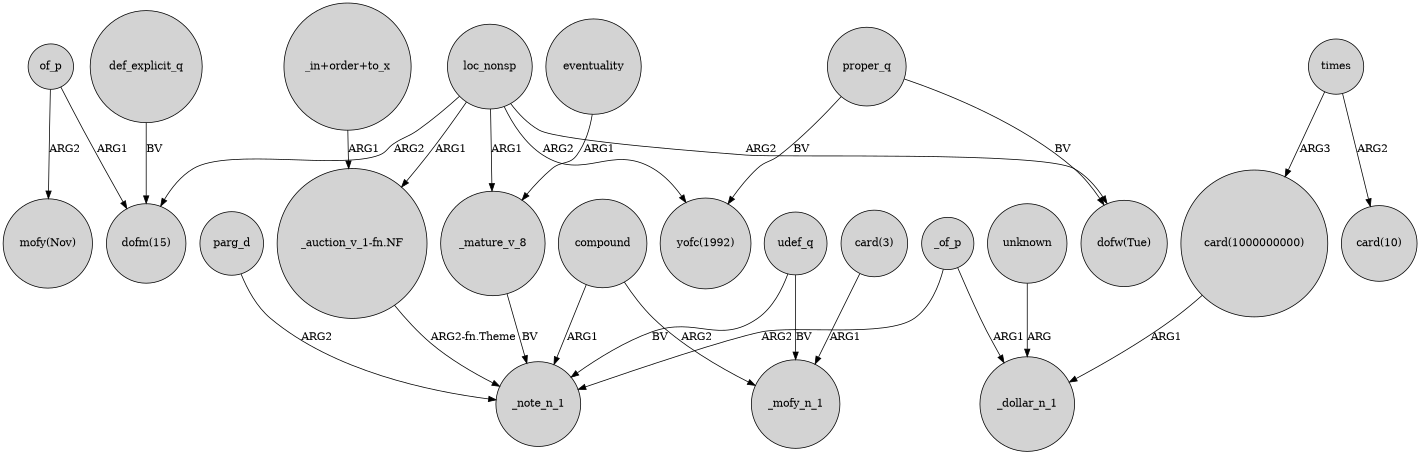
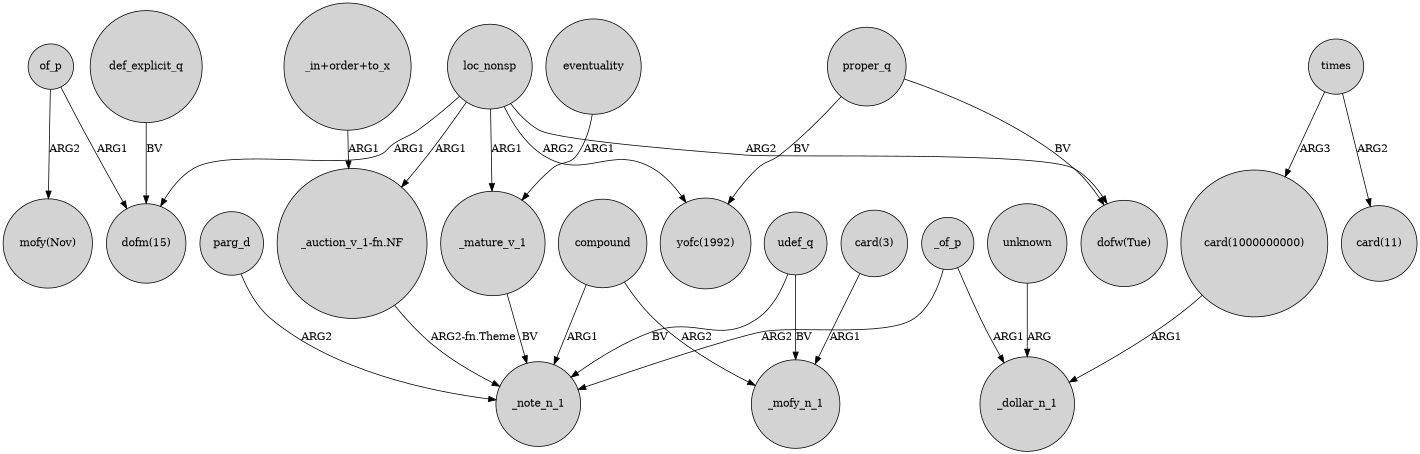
(409, 149) -> (409, 149)
(493, 243) -> (493, 243)
(1379, 243) -> (1379, 243)
